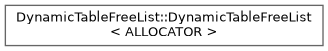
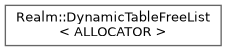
(164, 25) -> (113, 25)
